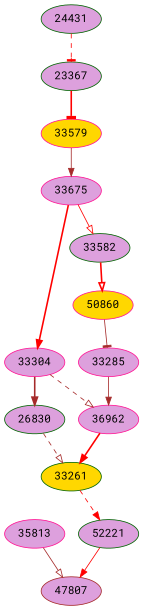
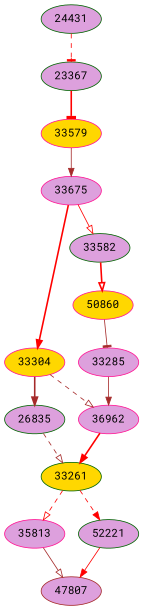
(35, 362) -> (35, 362)
(35, 419) -> (35, 419)
none -> (55, 502)
